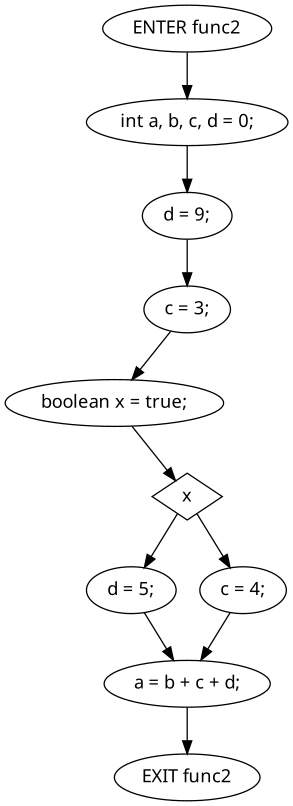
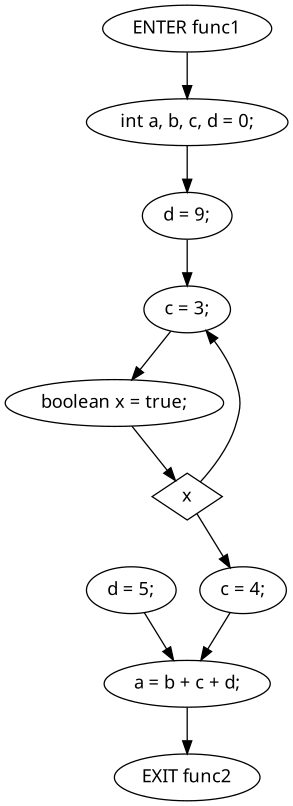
(187, 29) -> (187, 29)
(164, 535) -> (239, 414)
